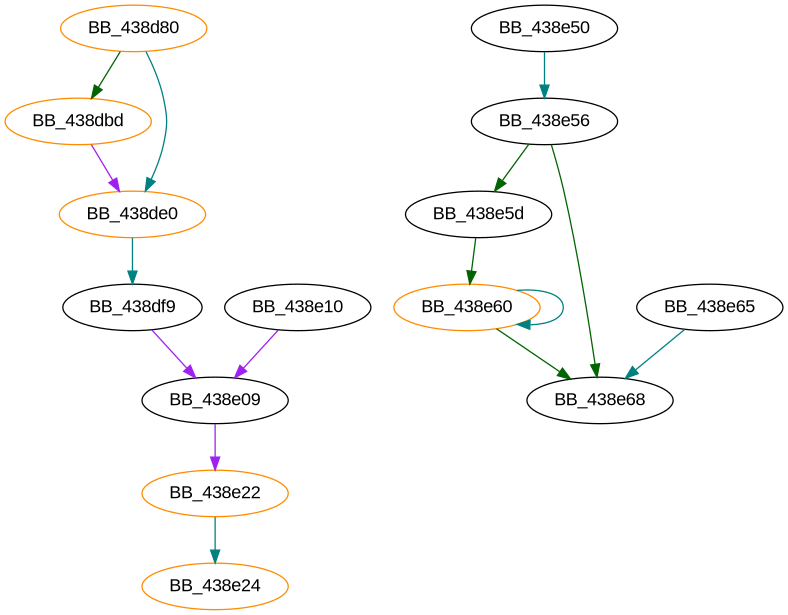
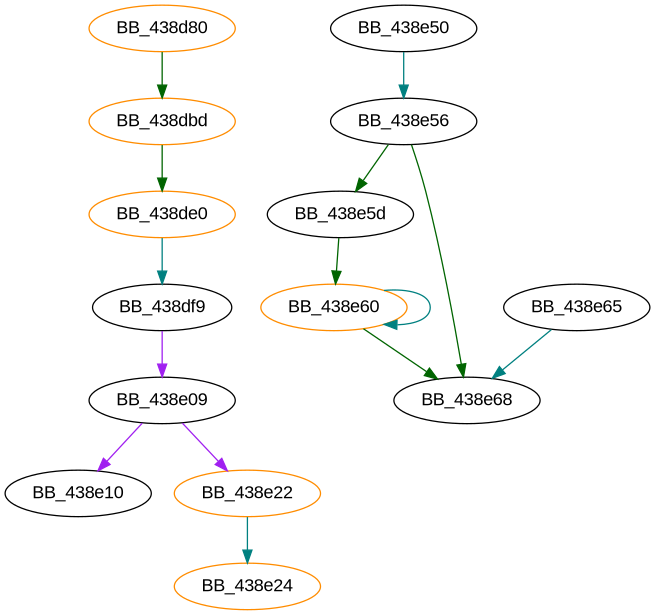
(166, 115) -> none
(102, 162) -> (162, 162)
(261, 349) -> (125, 442)
